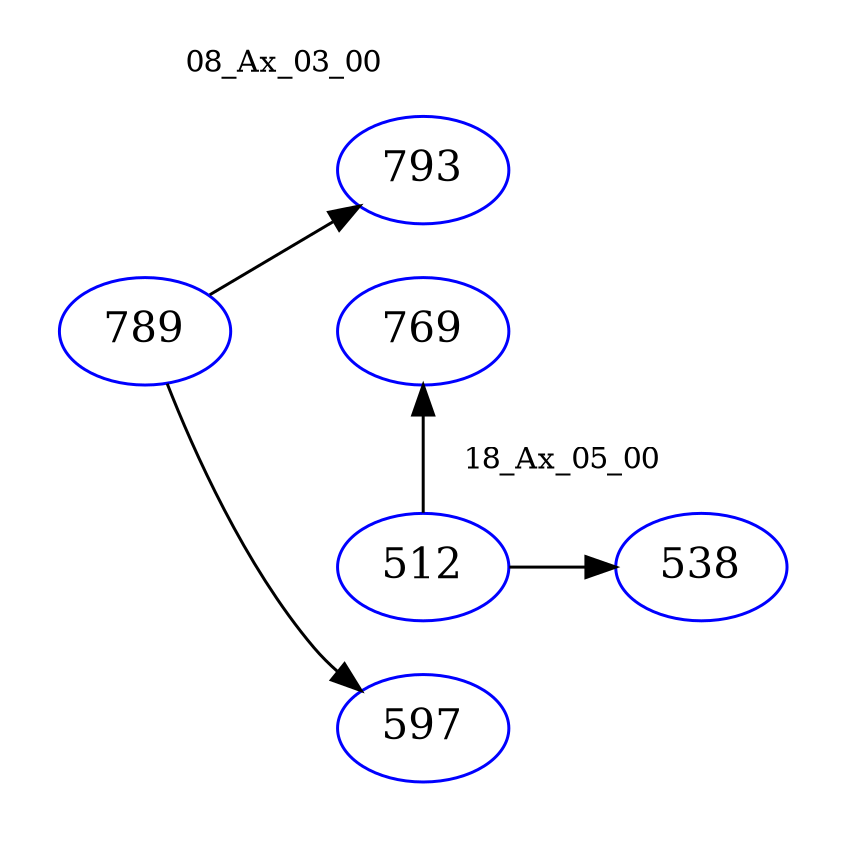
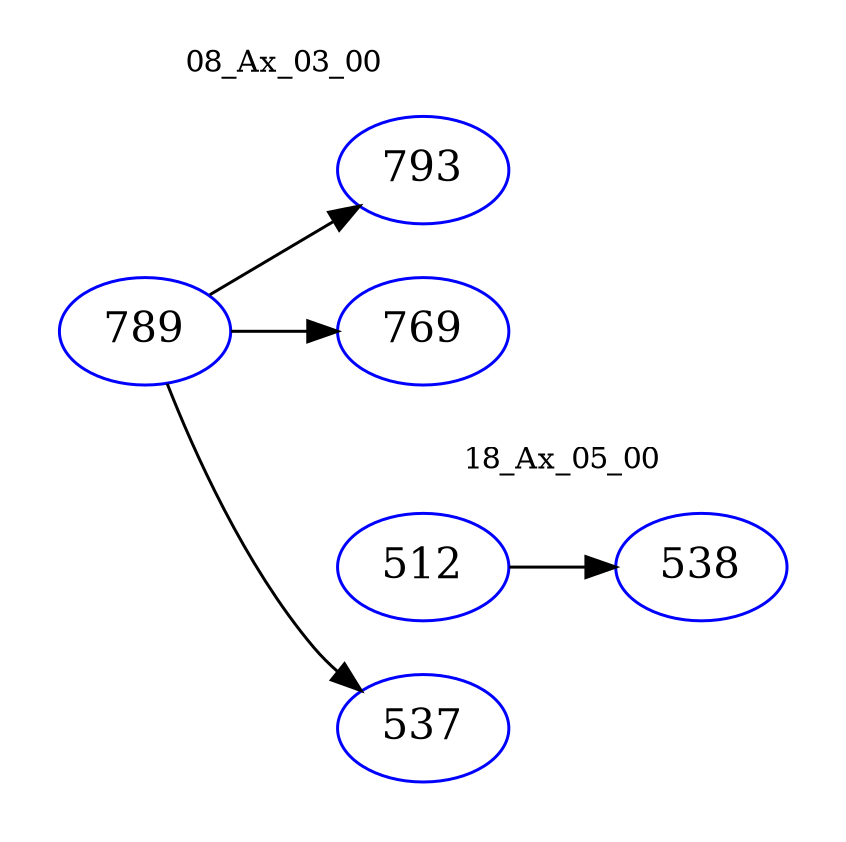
(423, 464) -> (269, 331)
(423, 728) -> (423, 728)
